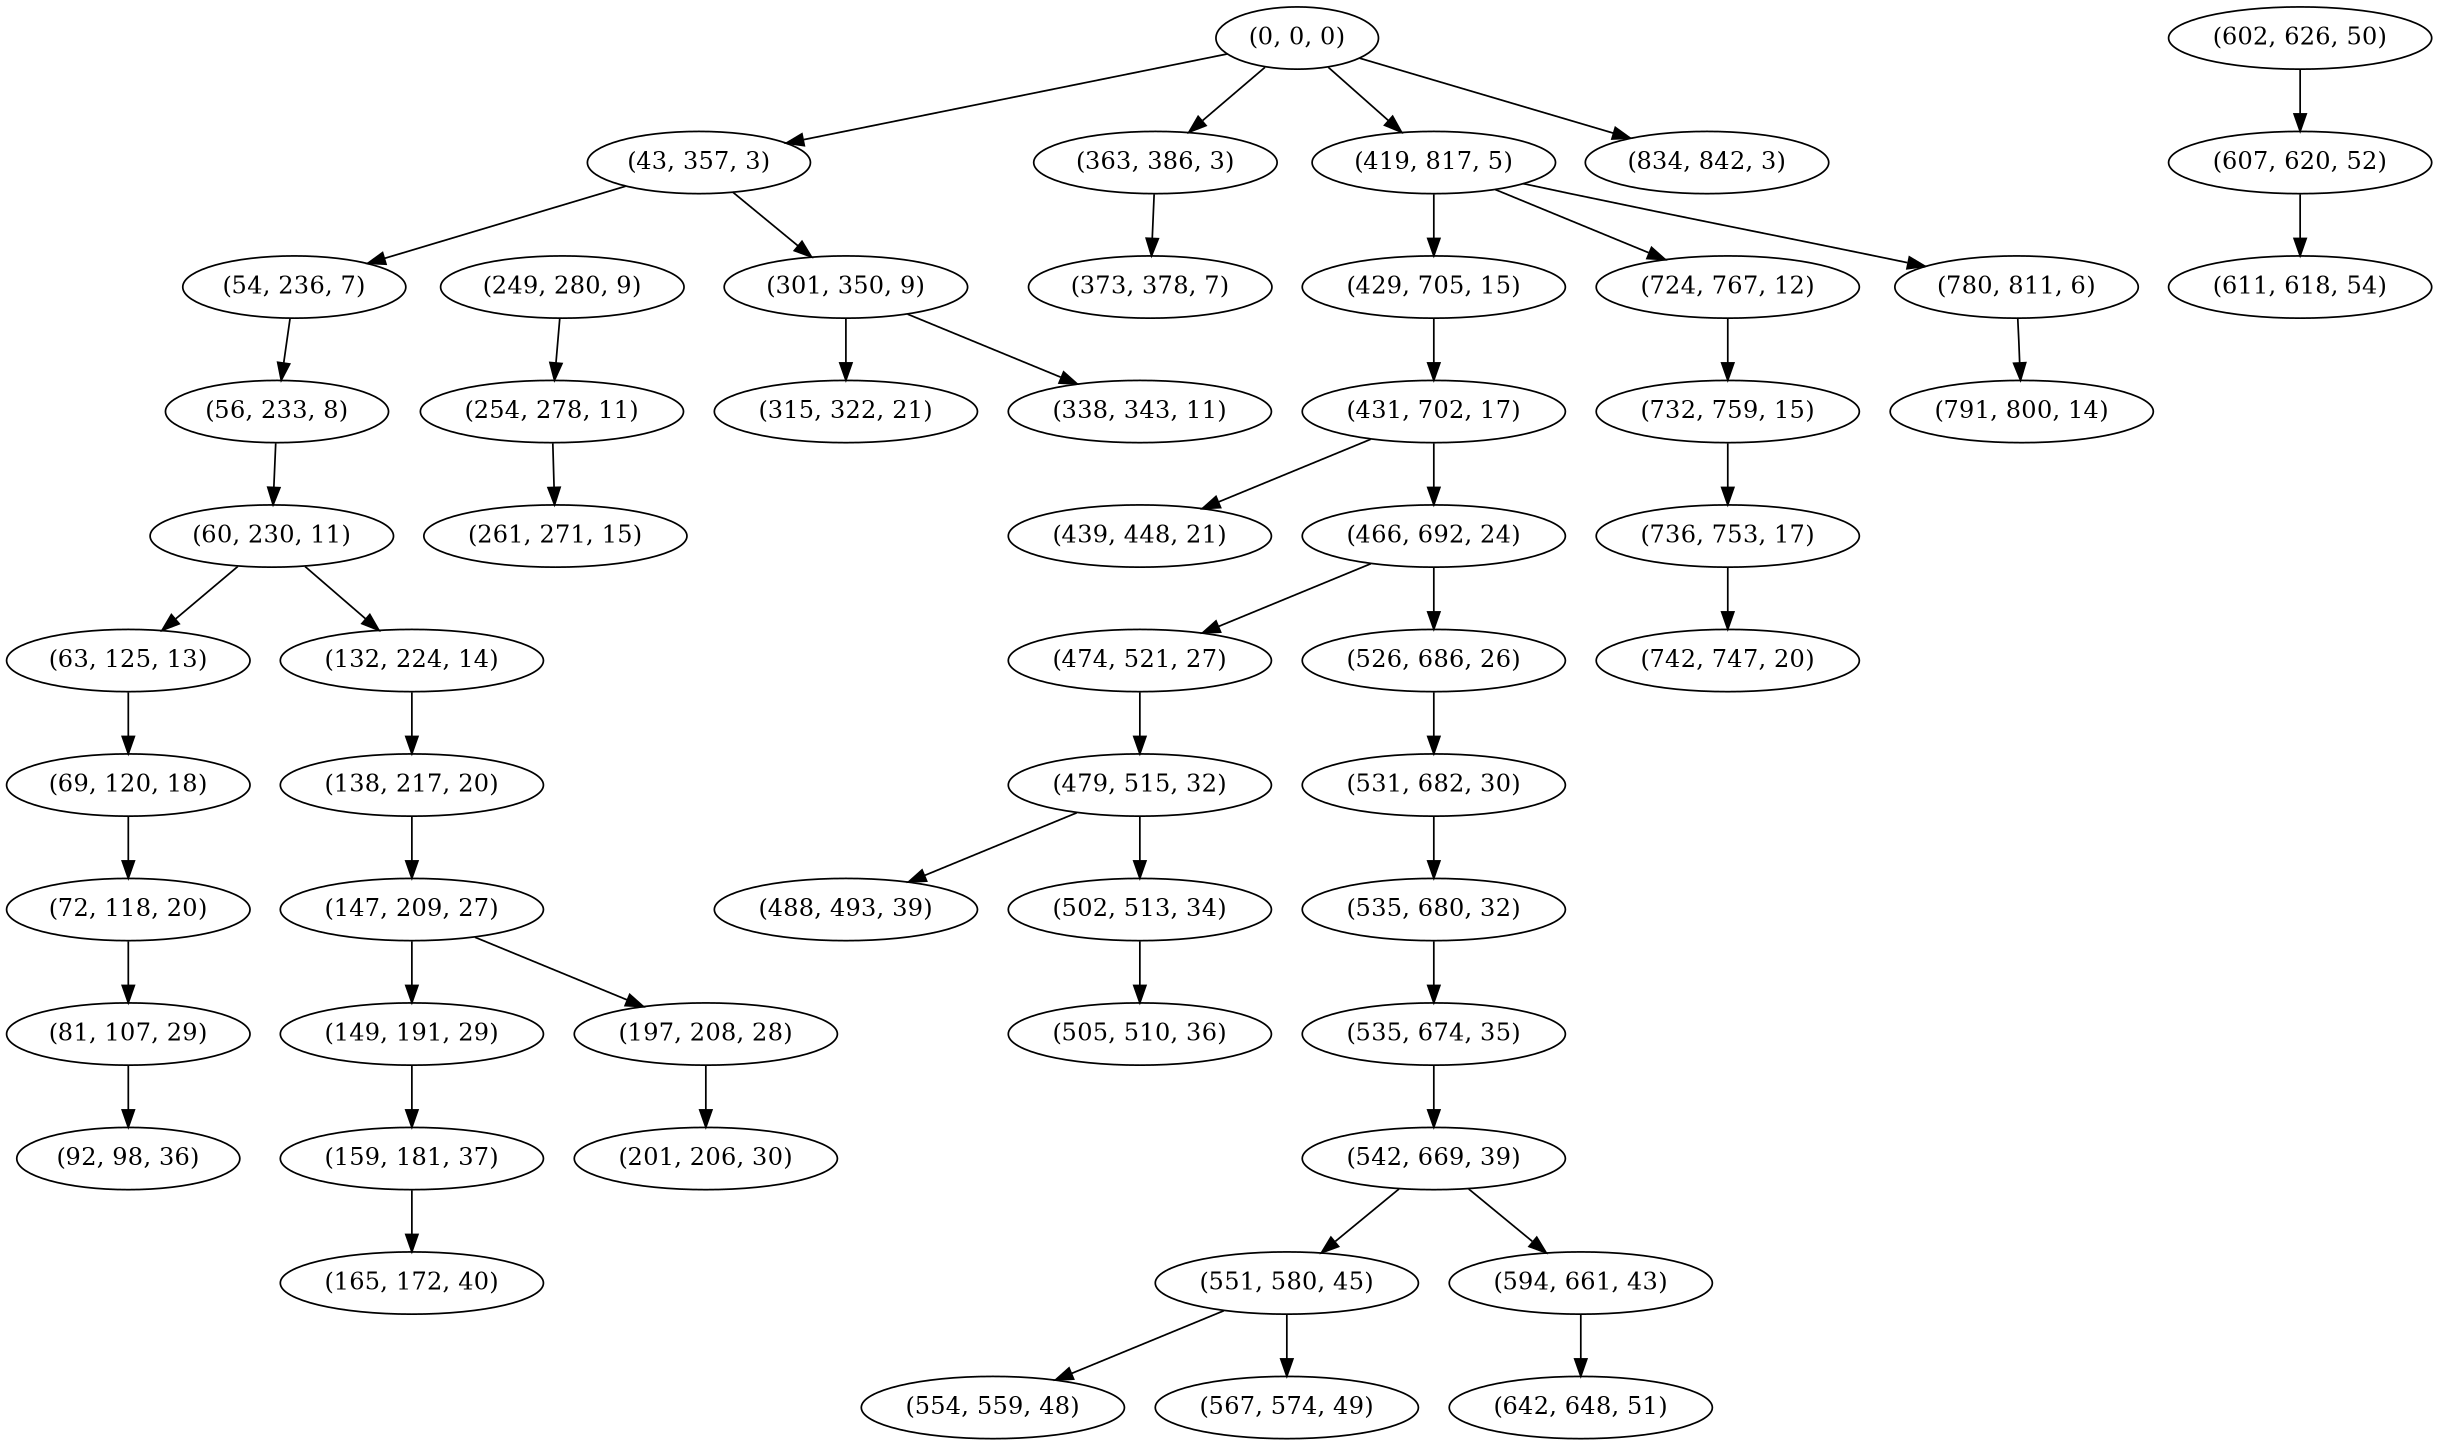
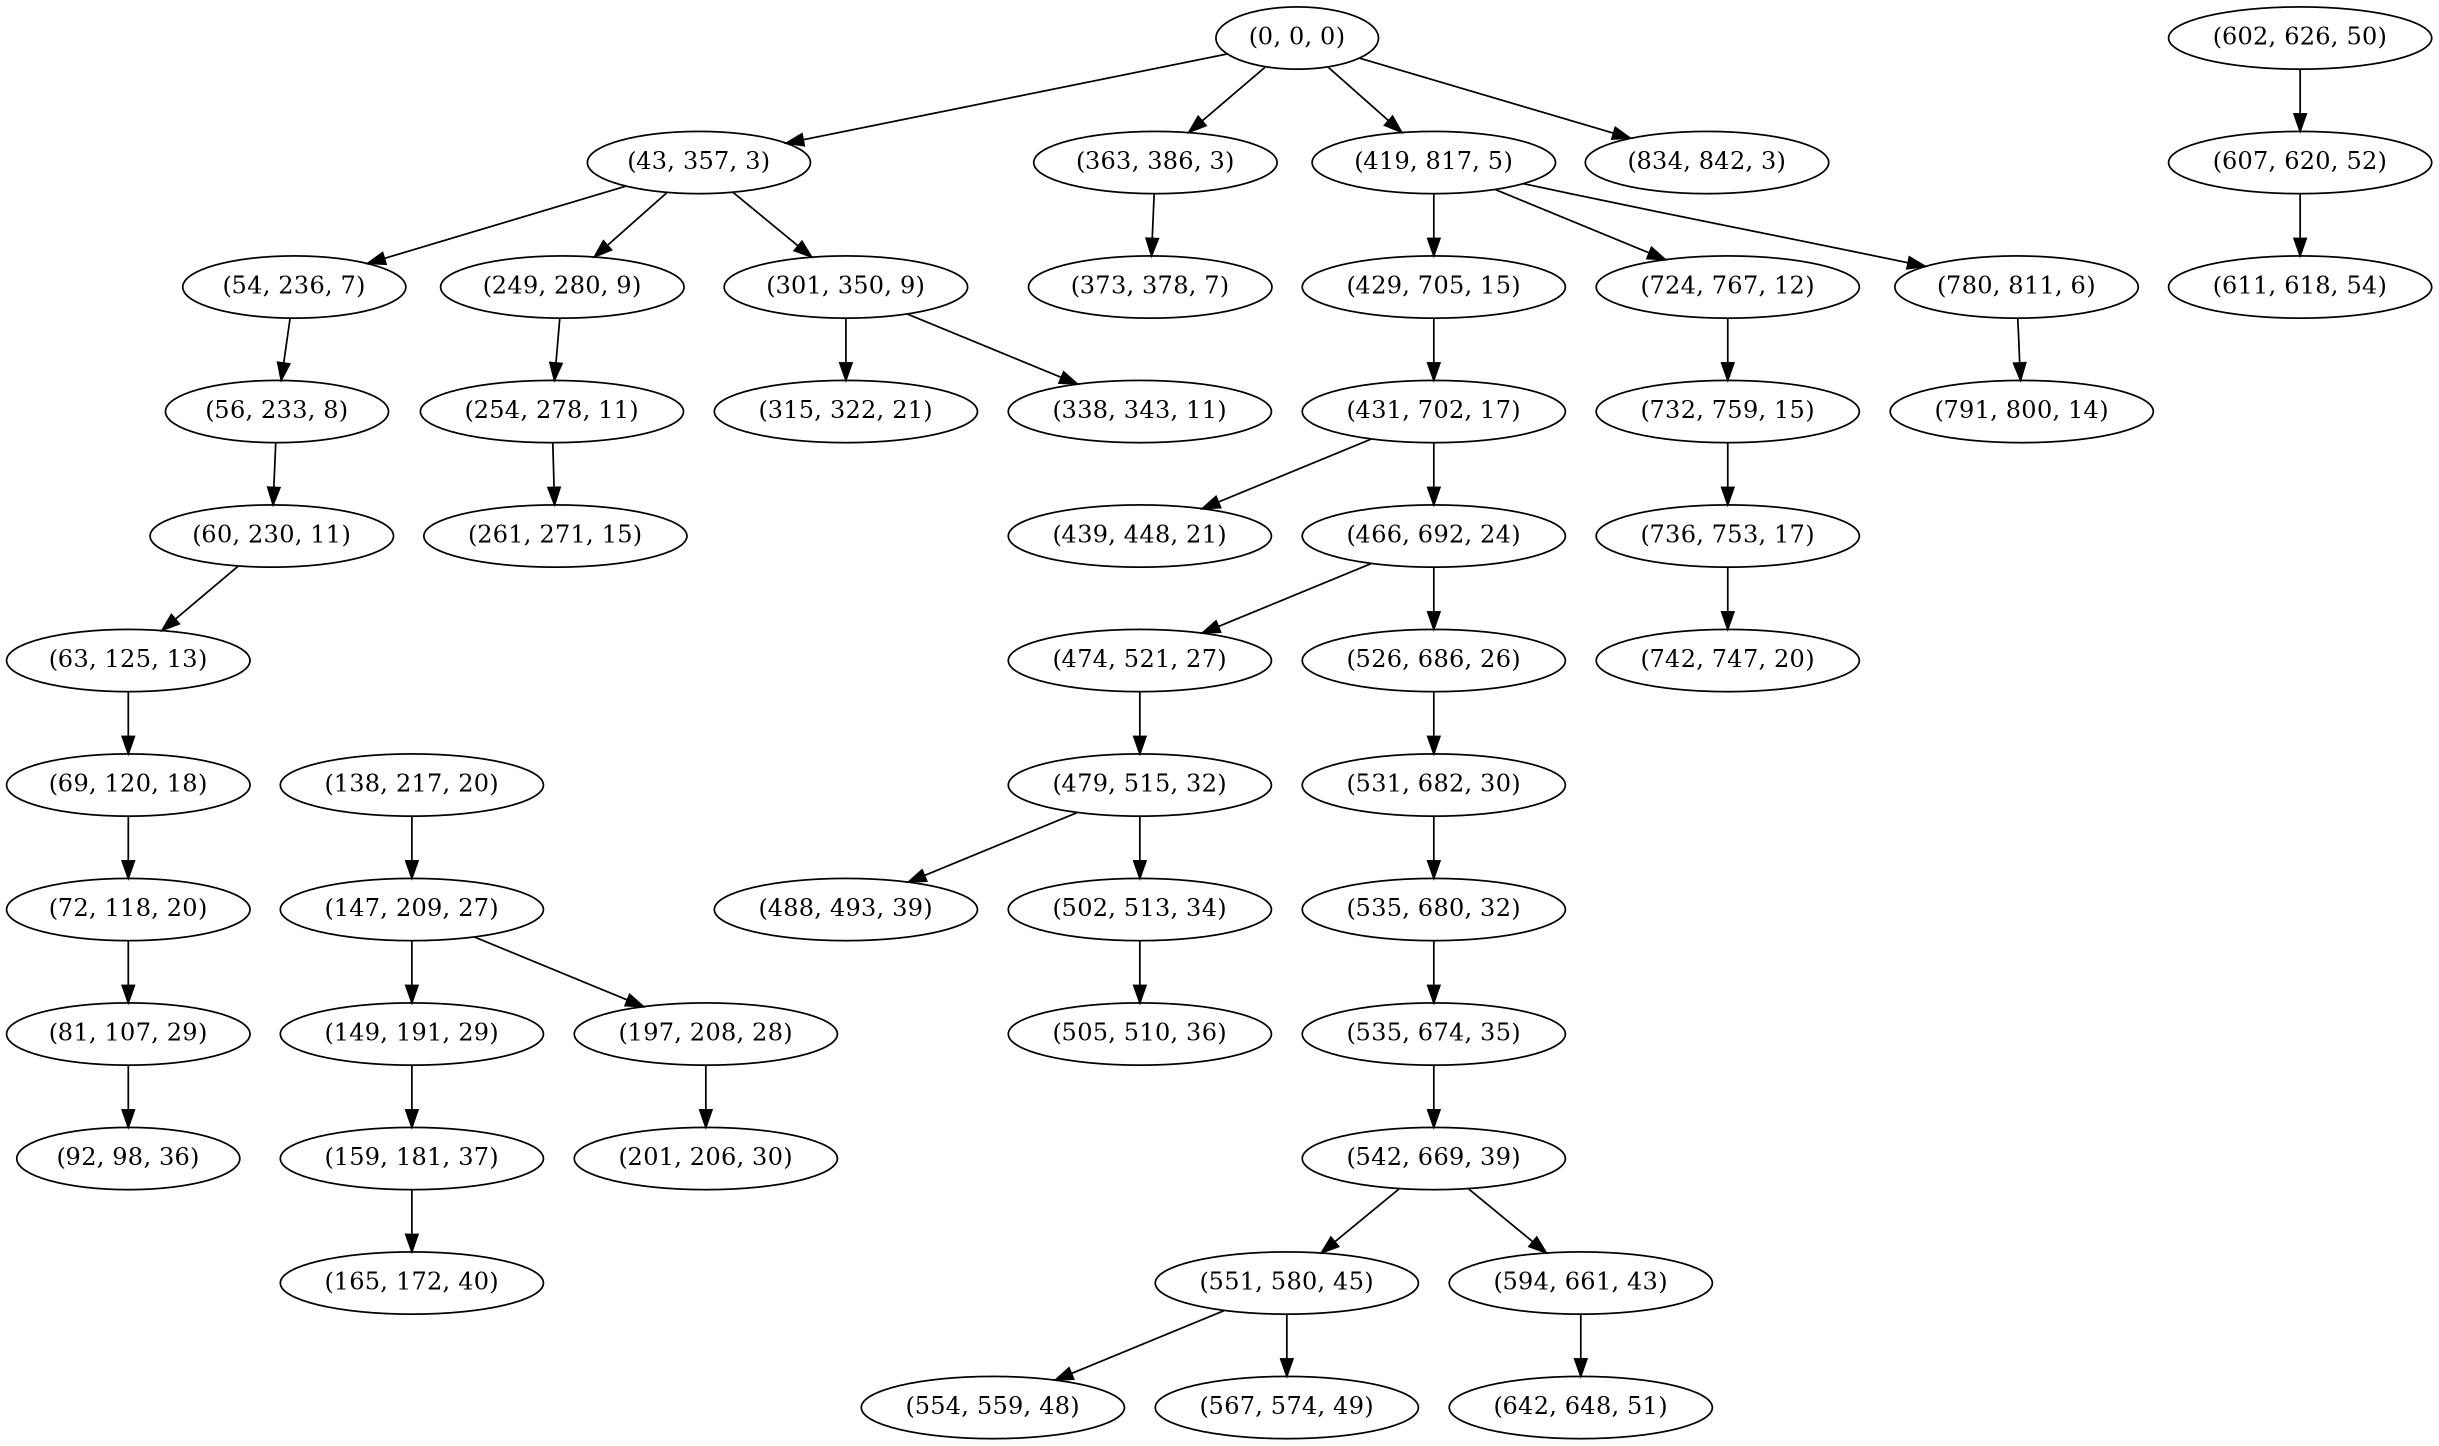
none -> (637, 219)
(412, 661) -> none
